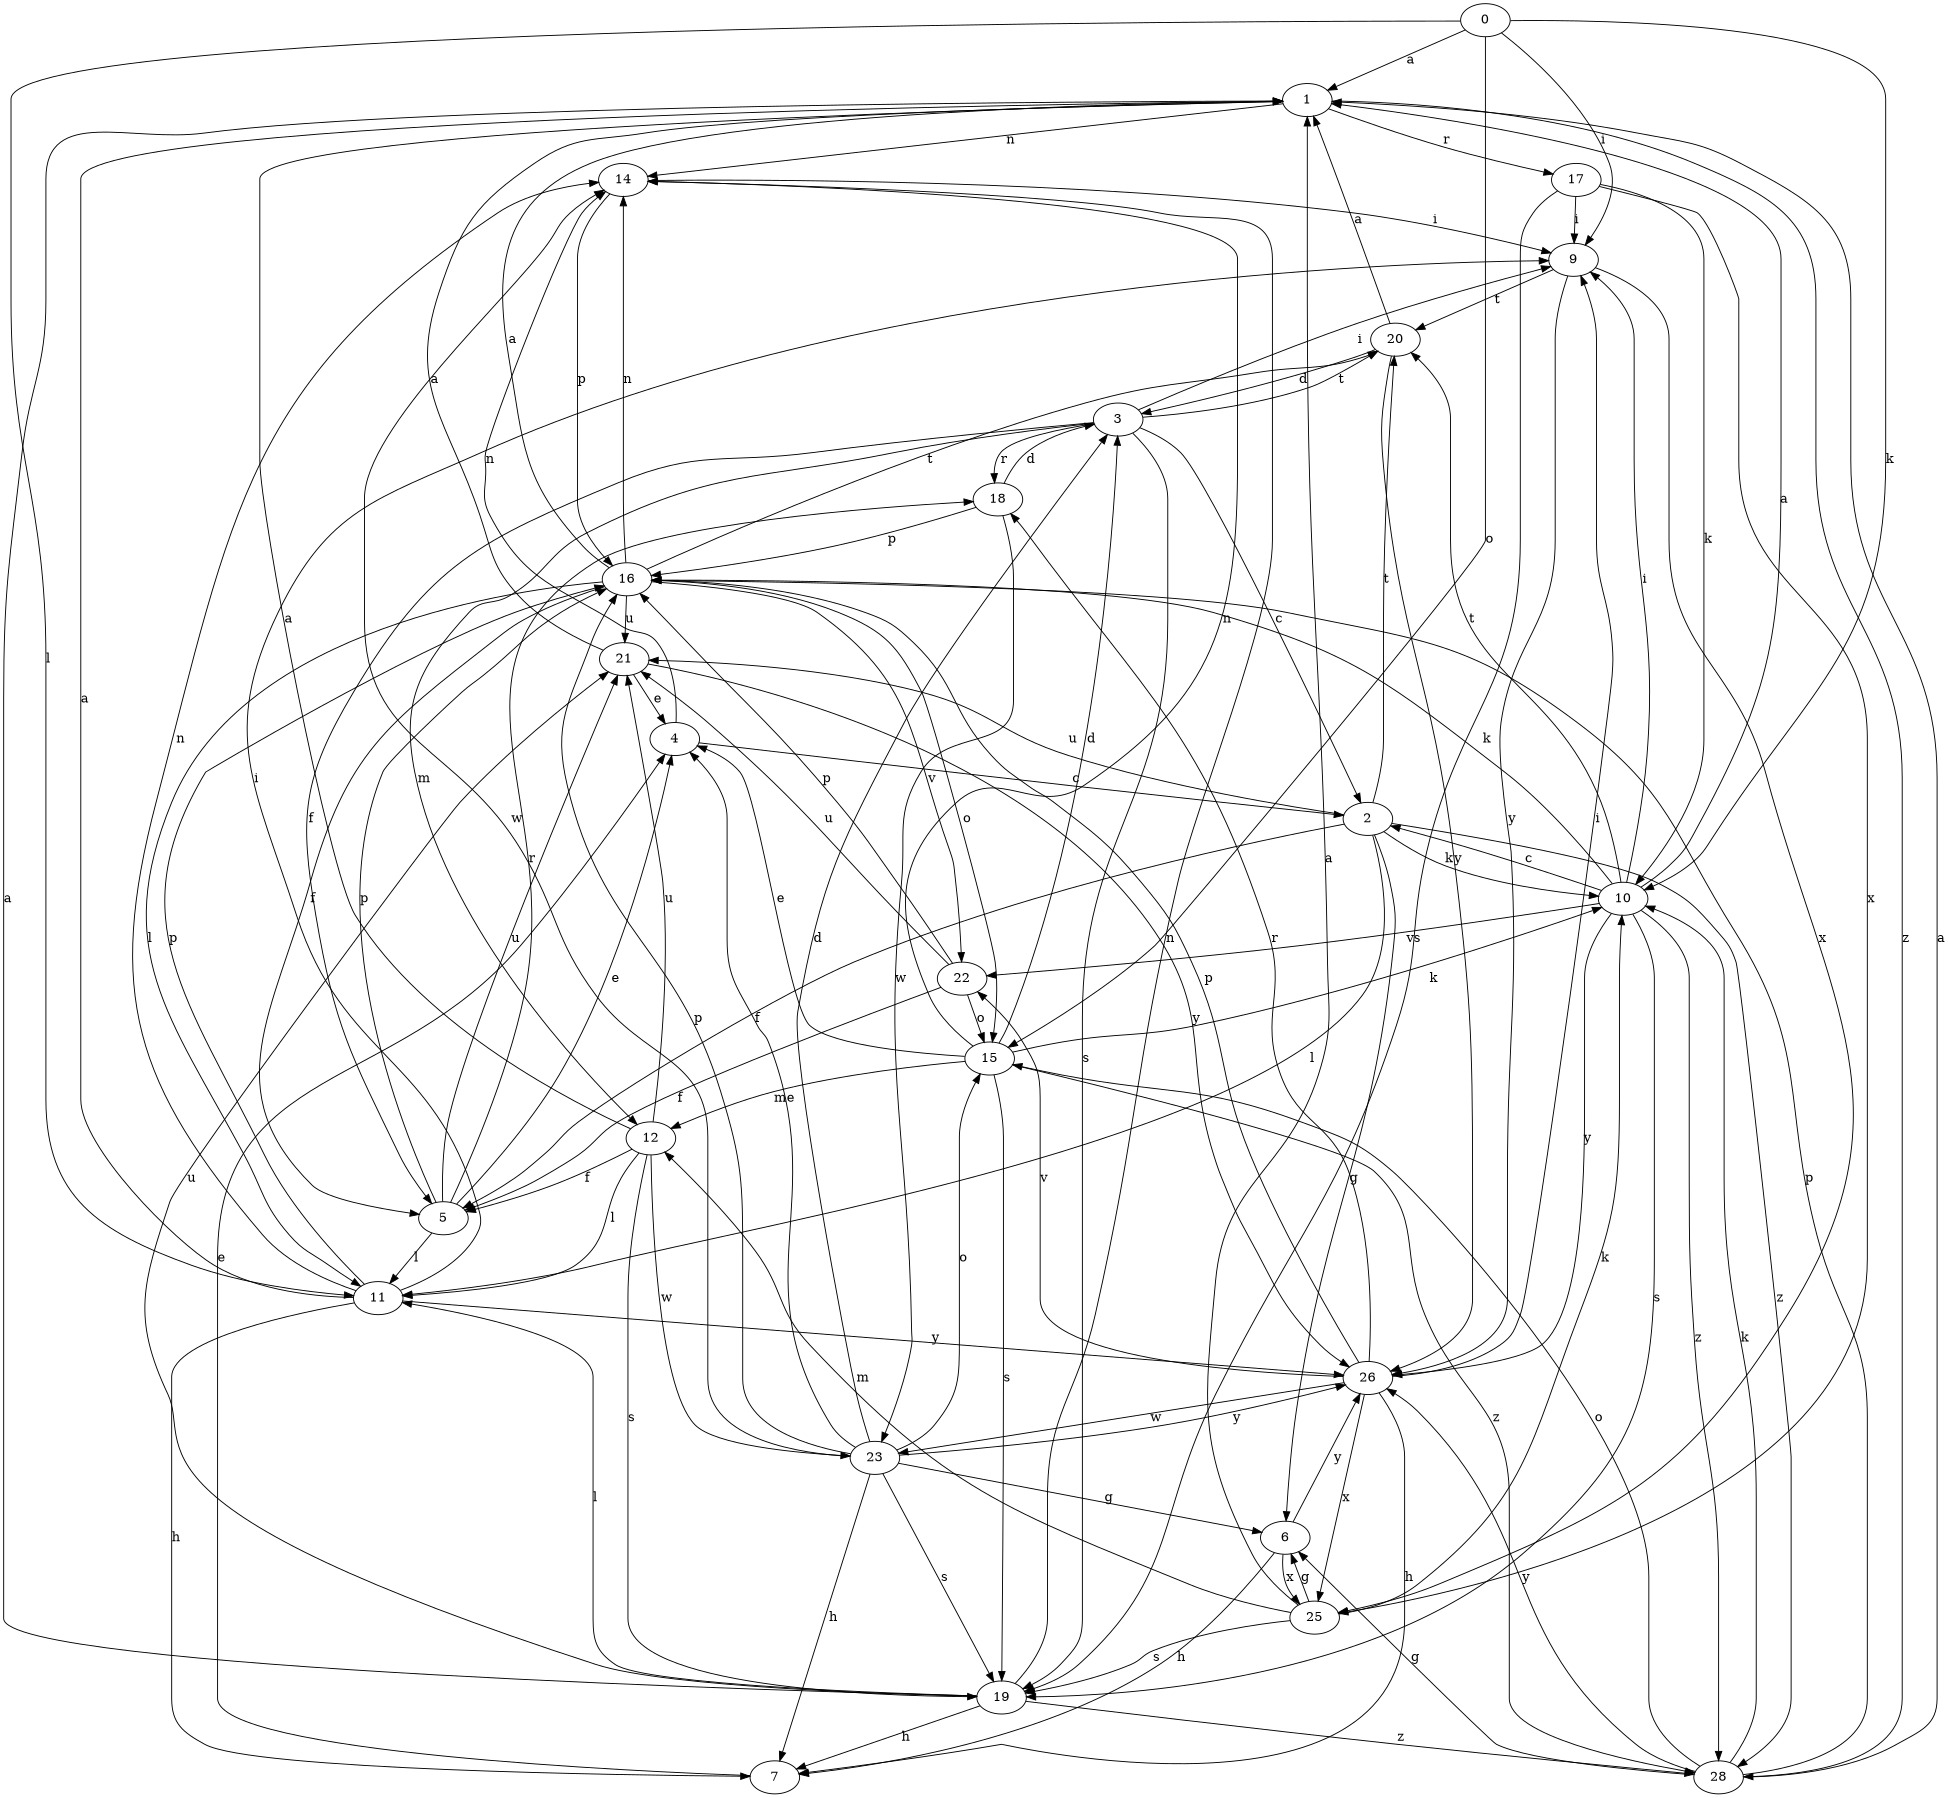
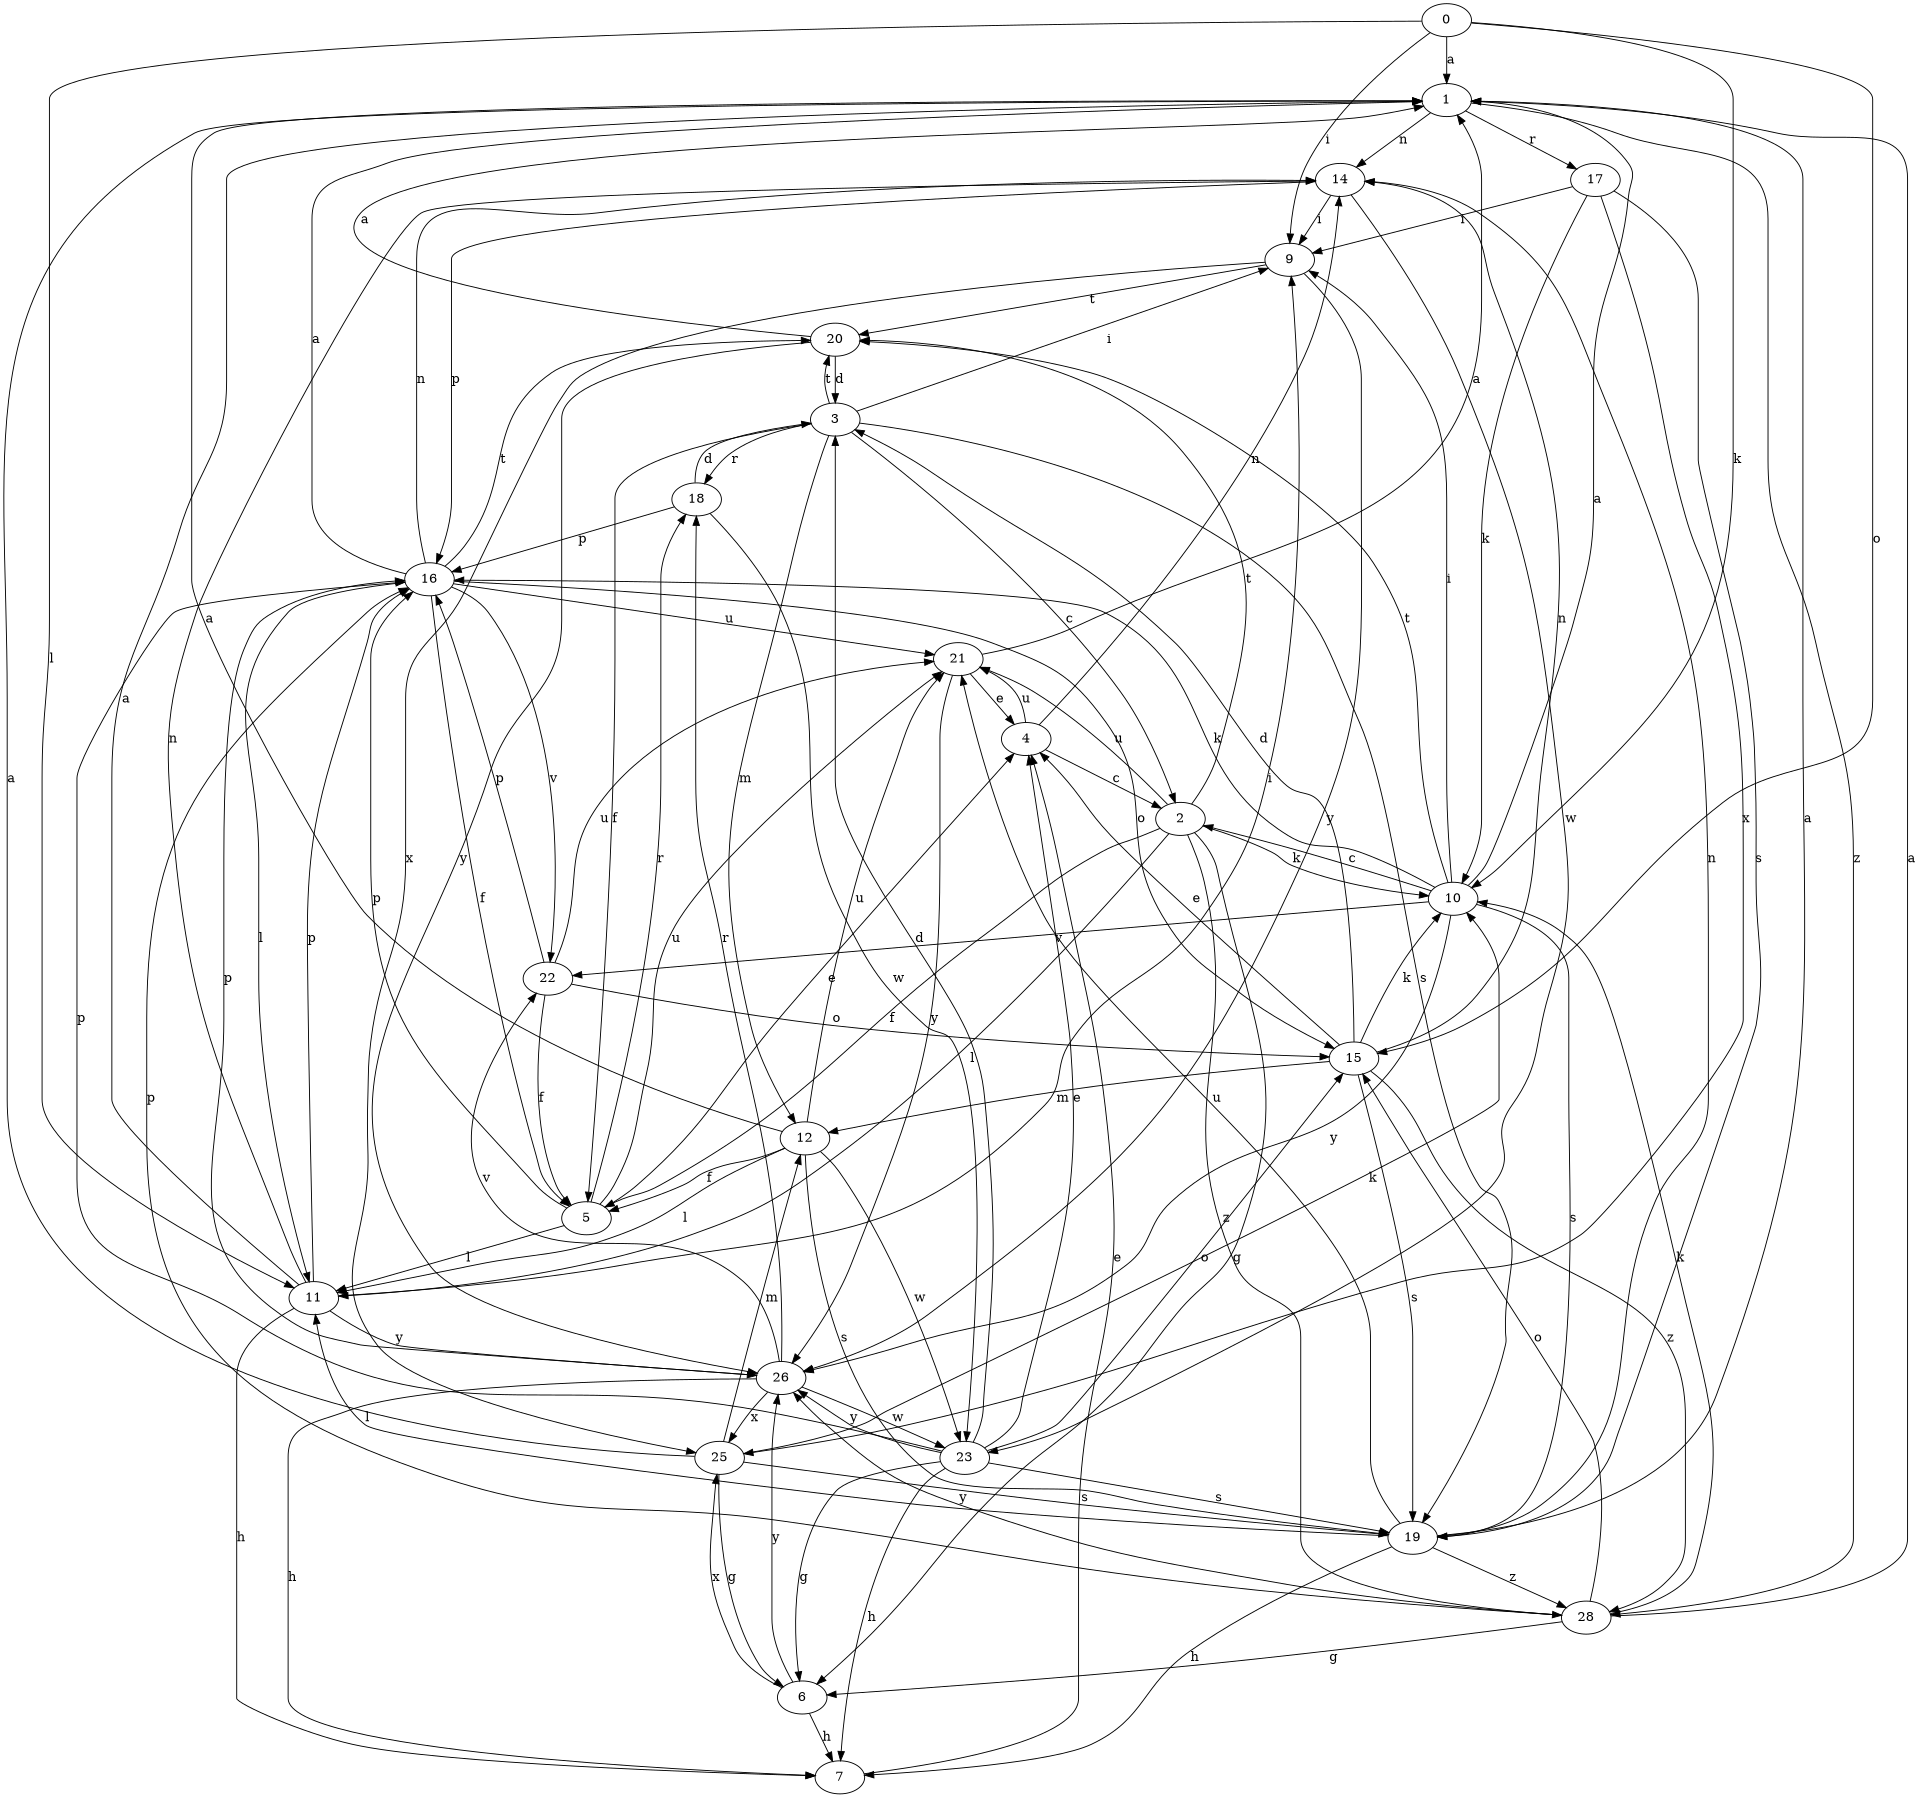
none -> (1015, 691)
(514, 839) -> (1566, 916)
(1587, 875) -> none
(1693, 1322) -> none
